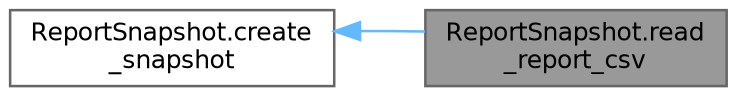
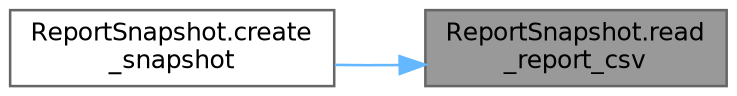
(393, 31) -> (367, 65)
